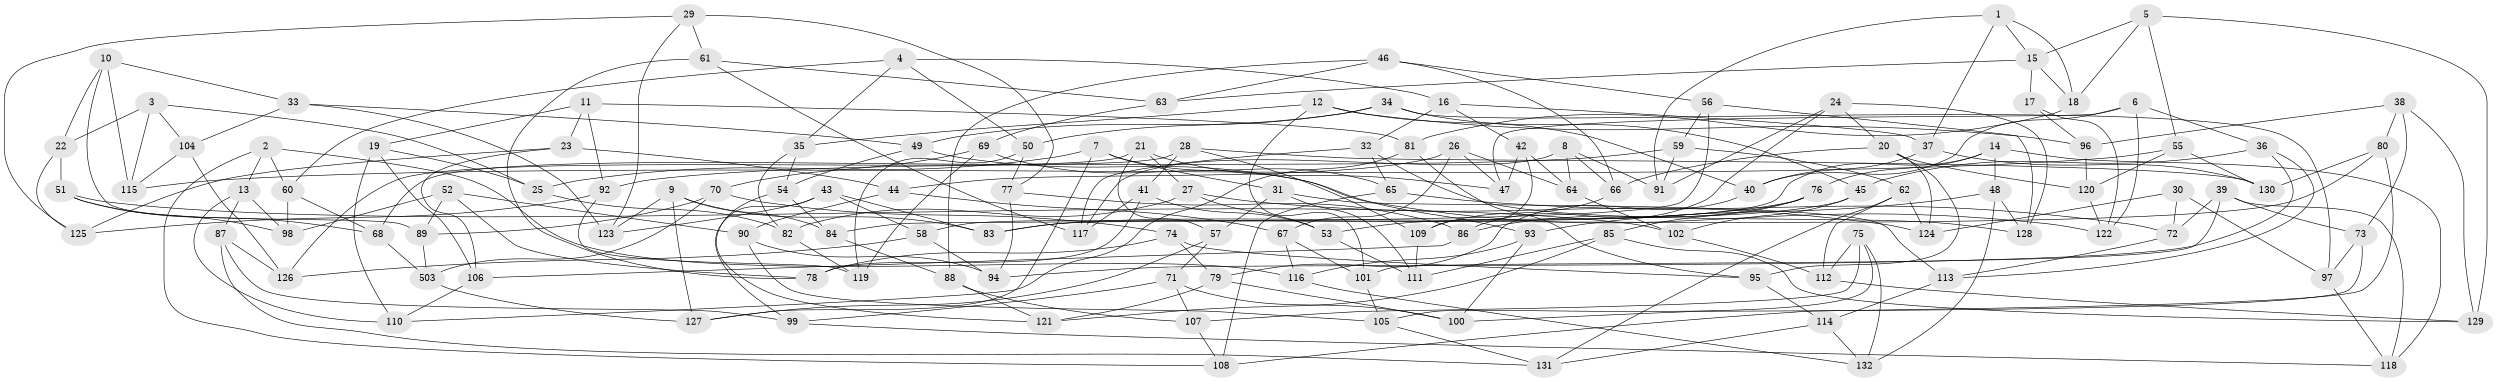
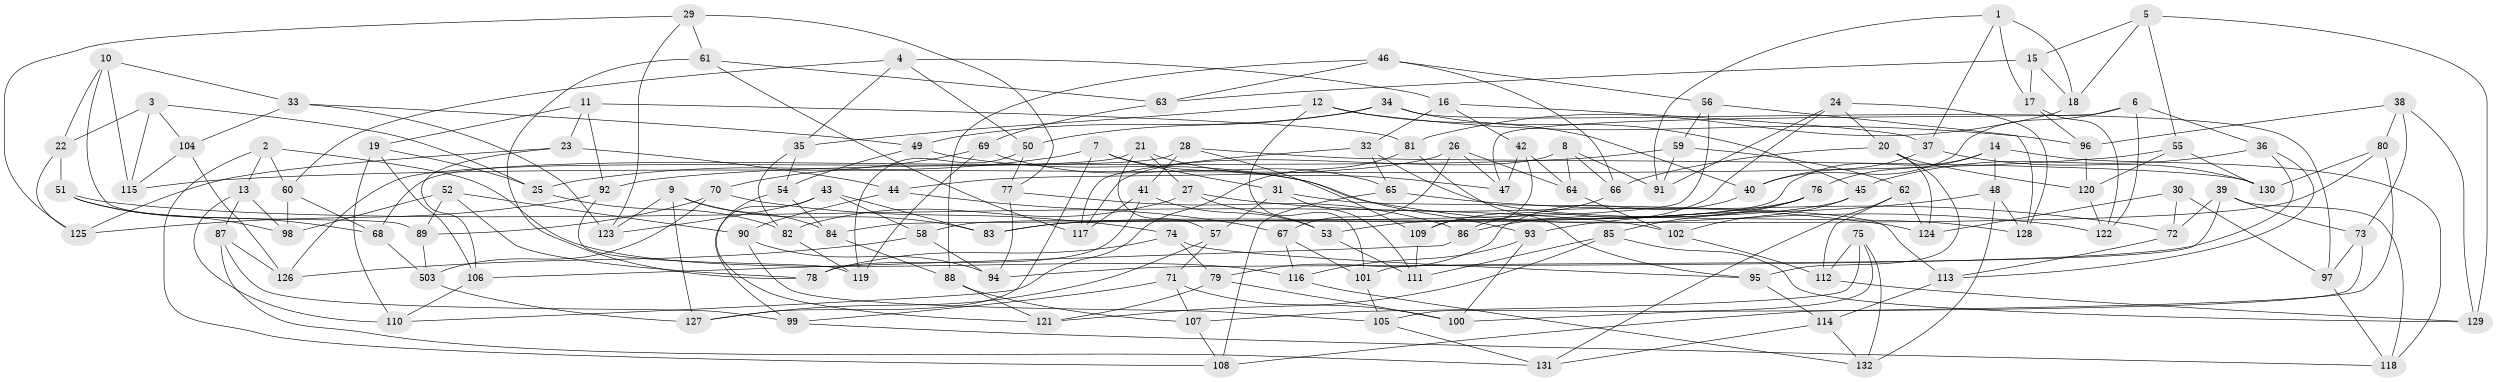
(2015, 37) -> (2008, 65)
